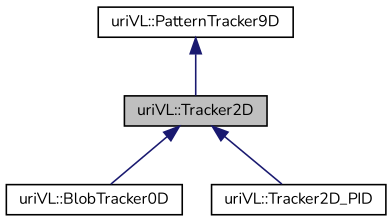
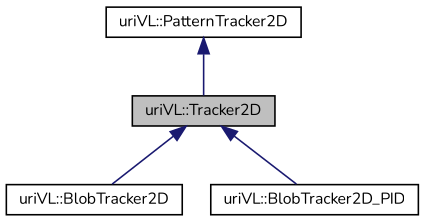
(196, 22) -> (204, 22)
(94, 200) -> (94, 200)
(299, 200) -> (315, 200)
